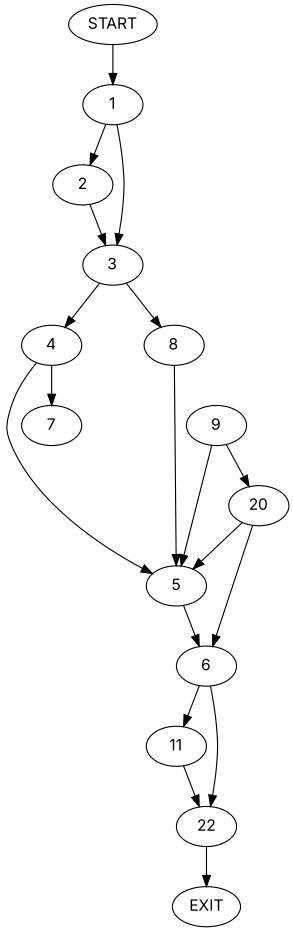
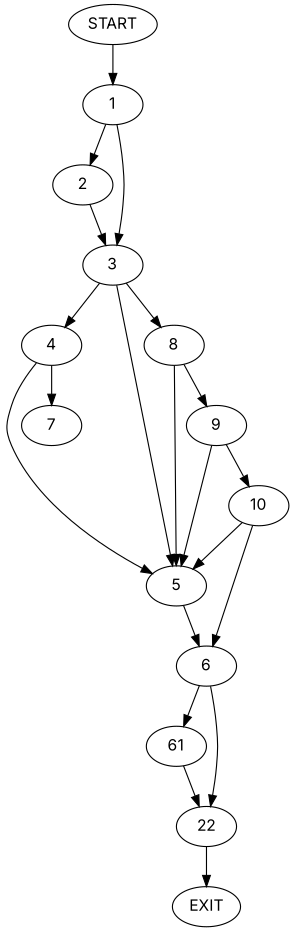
none -> (193, 380)
none -> (144, 420)
(259, 506) -> (259, 506)
(176, 746) -> (176, 746)
